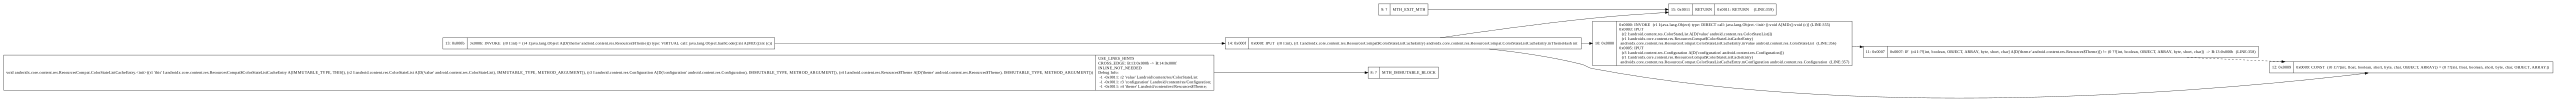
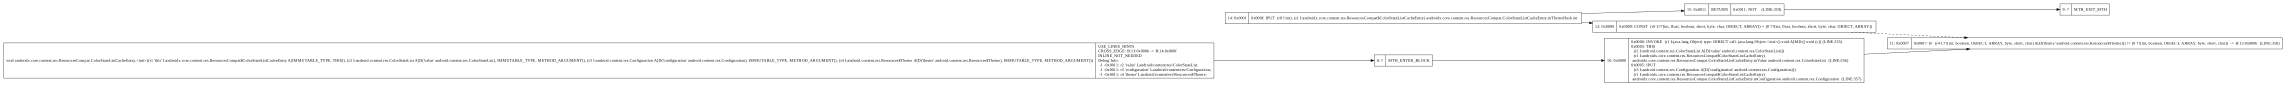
(1547, 9) -> (1920, 9)
(1745, 9) -> (1757, 9)
(1633, 29) -> (1645, 46)
(609, 43) -> none
(1585, 43) -> (1517, 61)
(2234, 60) -> (1908, 35)
(1409, 72) -> (1409, 60)
